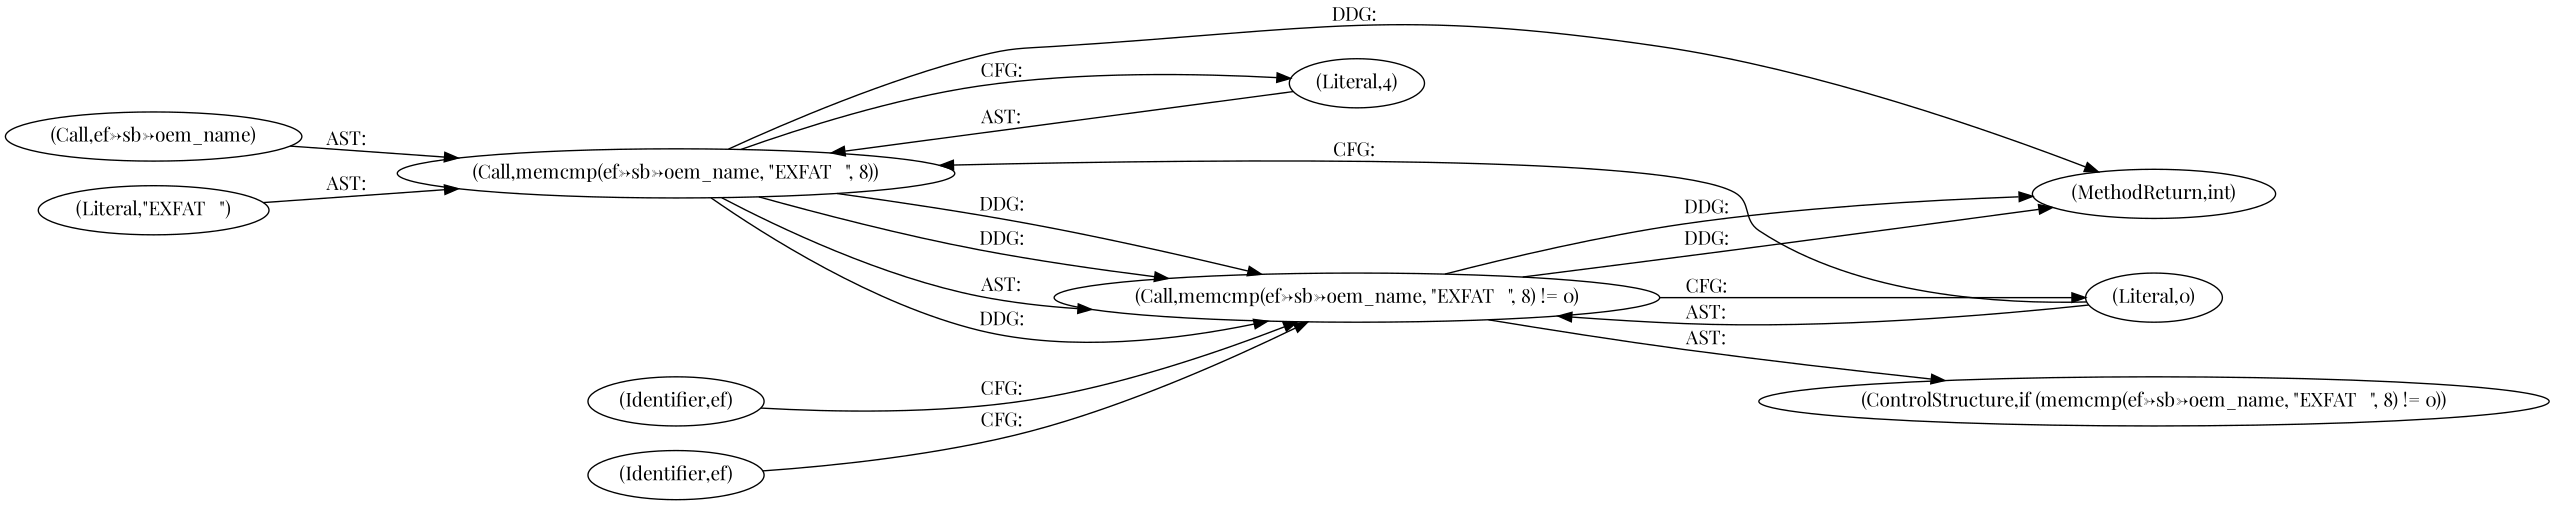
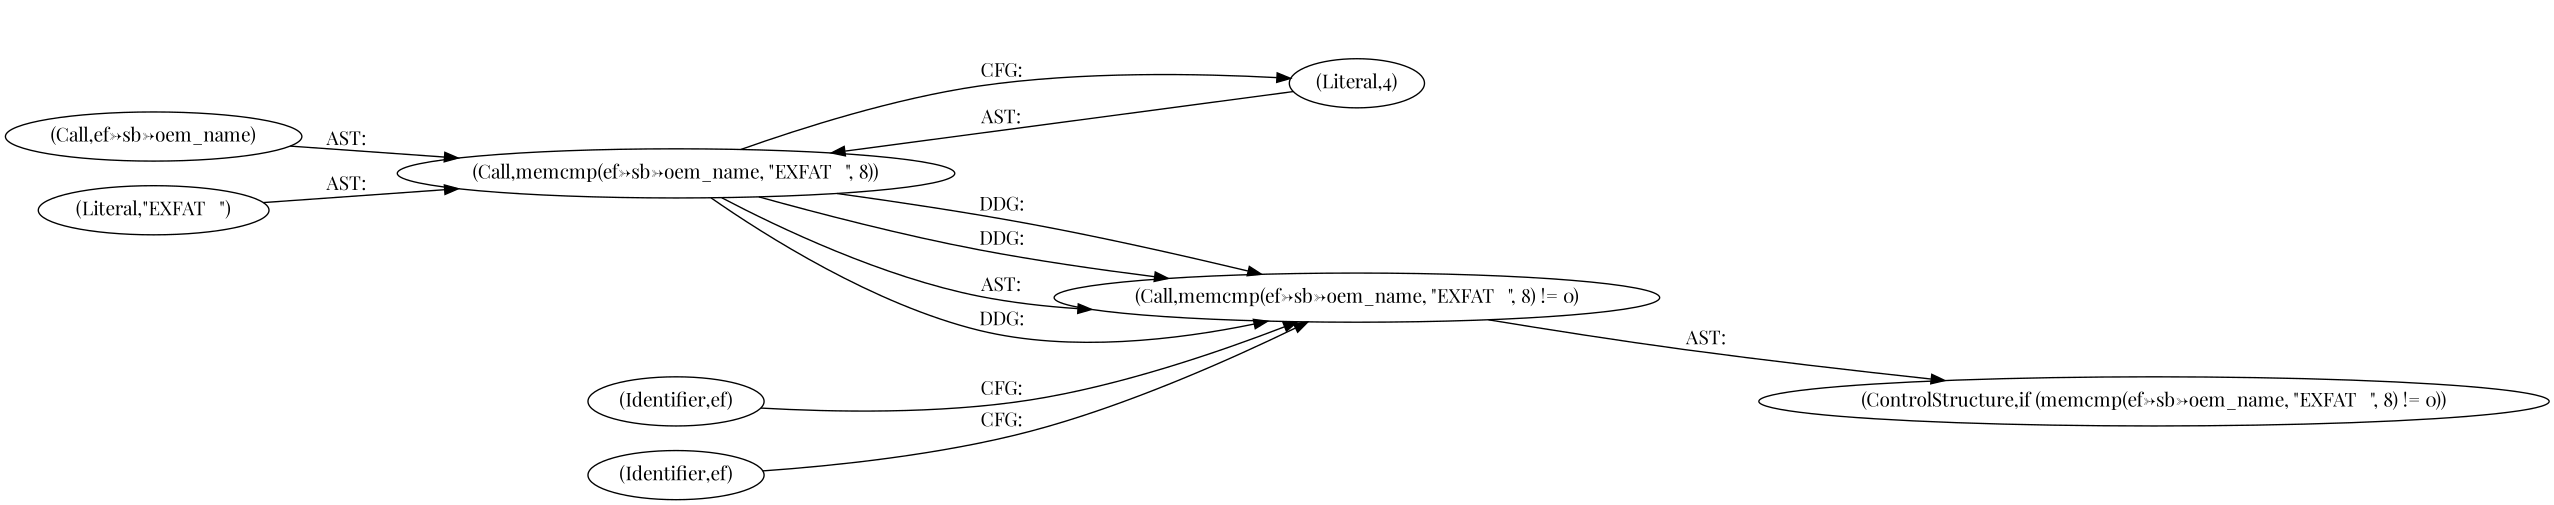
(2154, 194) -> none
(2154, 298) -> none
